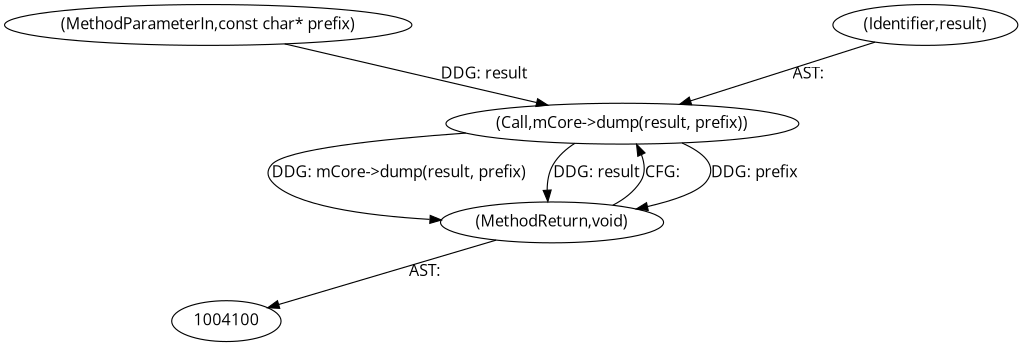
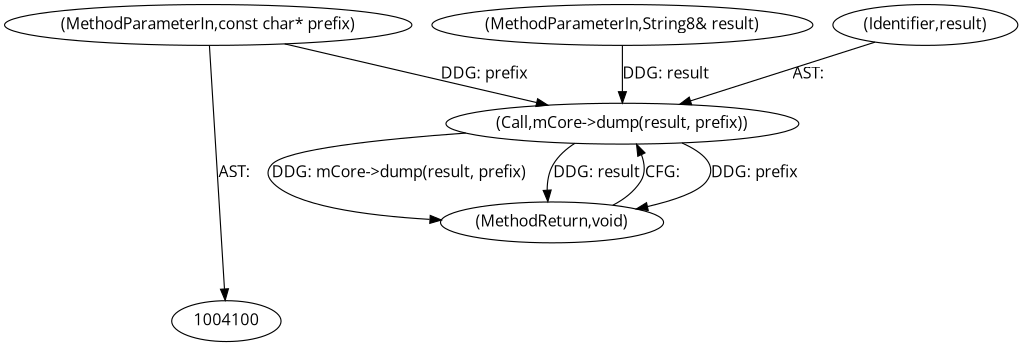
none -> (622, 25)
(485, 74) -> (485, 74)
(387, 272) -> (217, 167)
